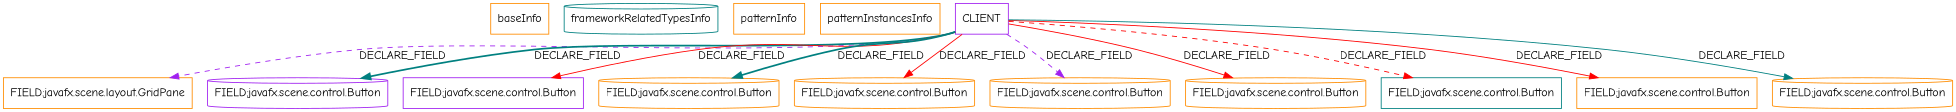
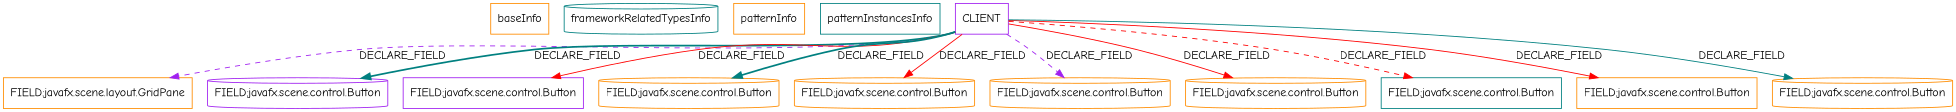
(880, 19) -> (880, 19)
